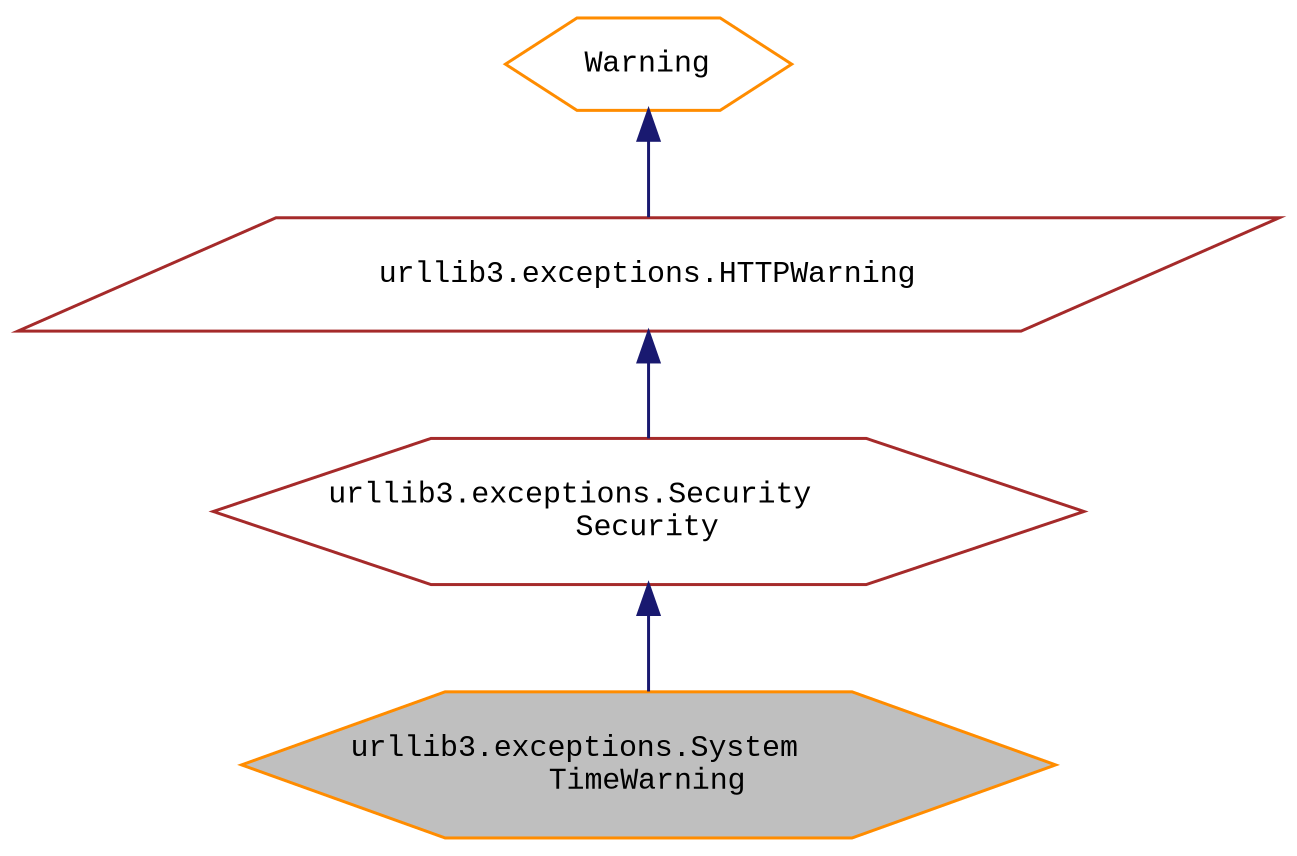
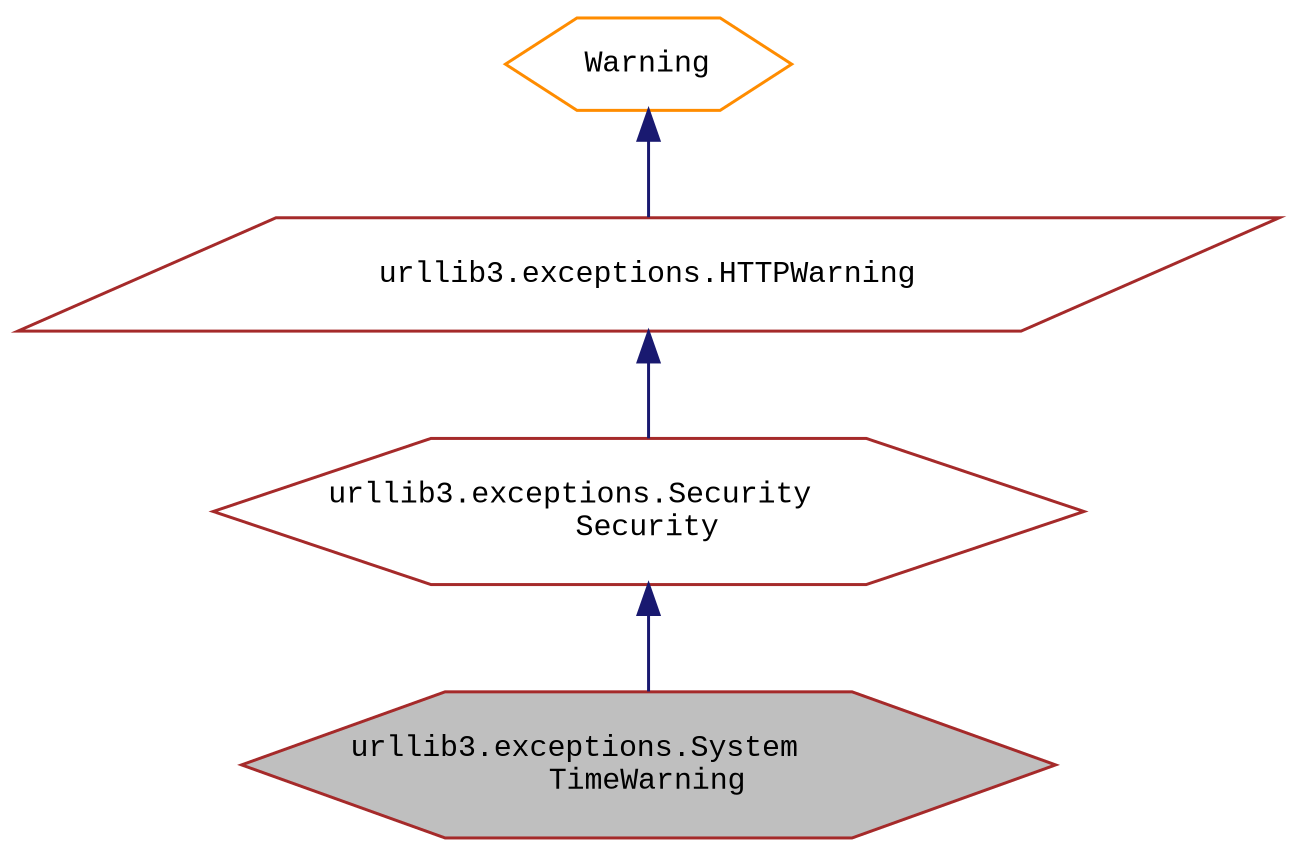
(649, 765) -> (649, 765)
